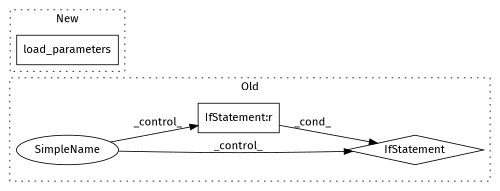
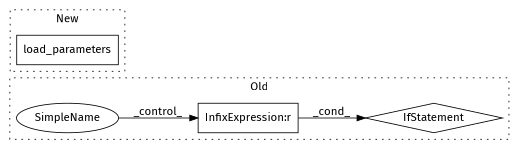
(239, 118) -> (248, 118)
(231, 153) -> none
